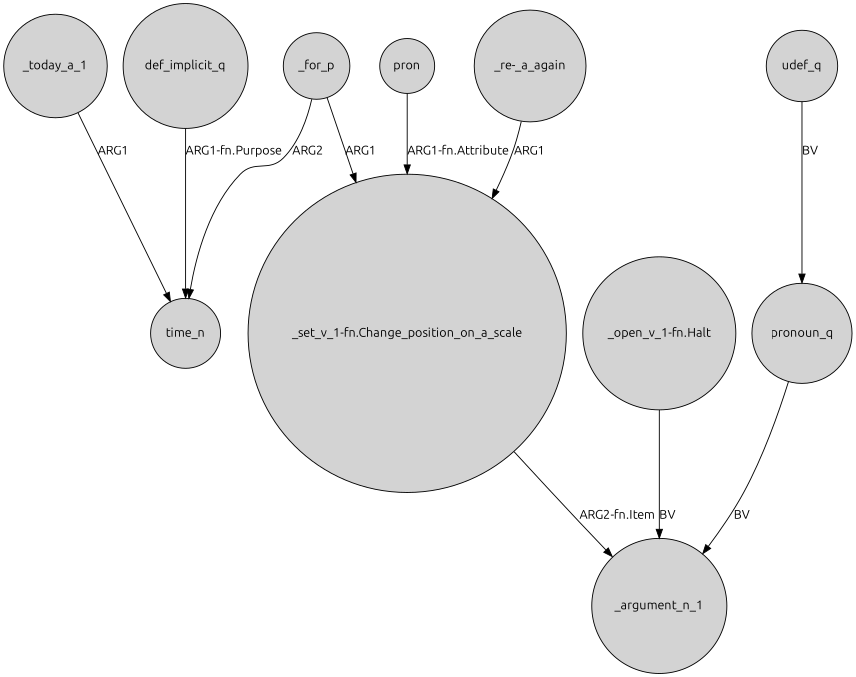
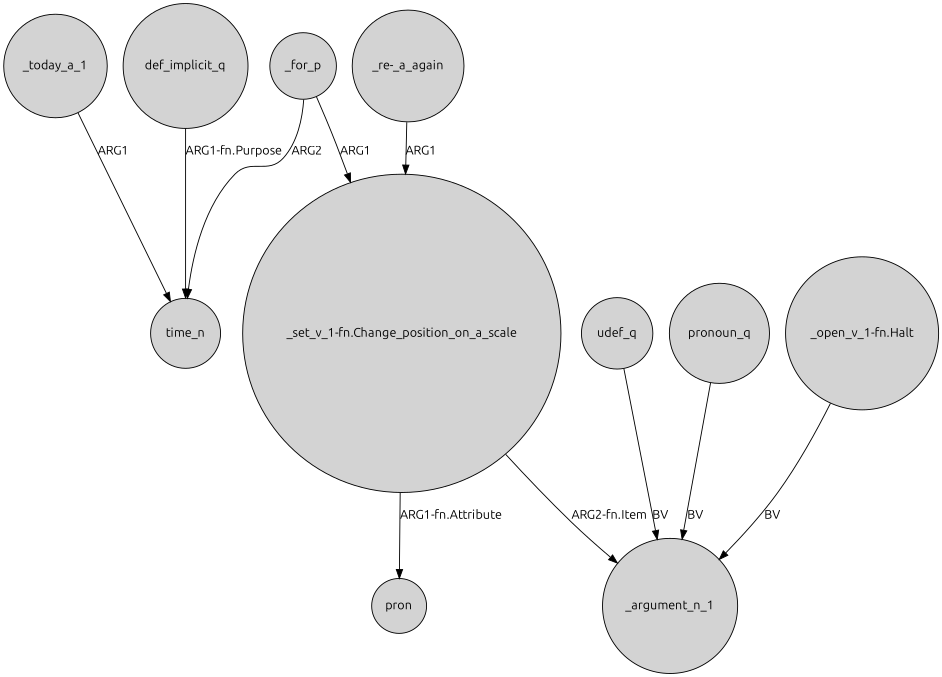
(407, 129) -> (400, 531)
(802, 188) -> (640, 449)
